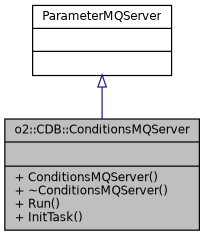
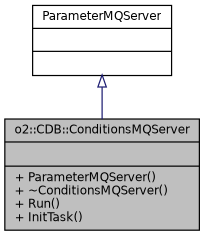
(86, 178) -> (86, 178)
